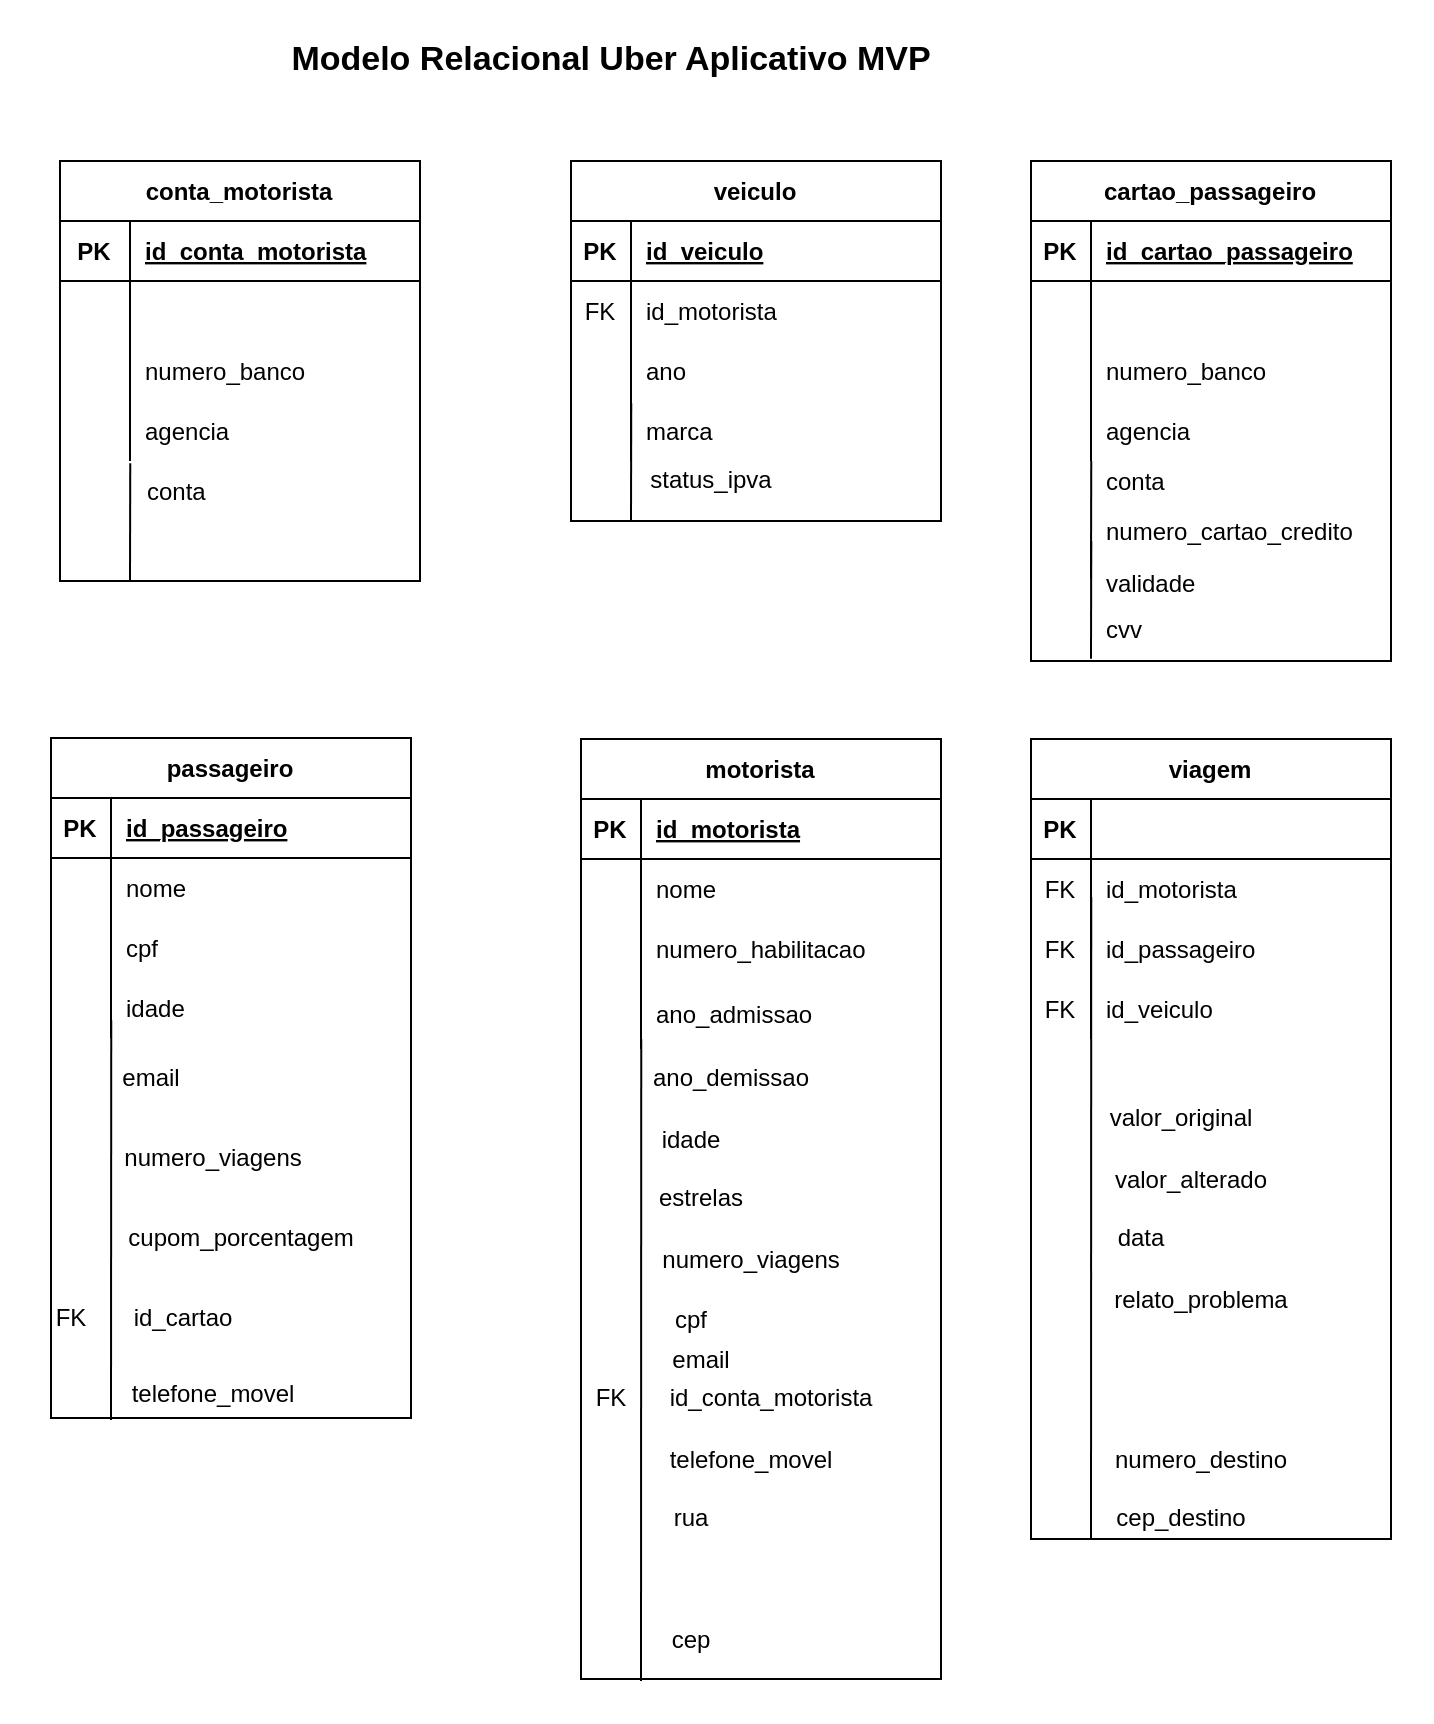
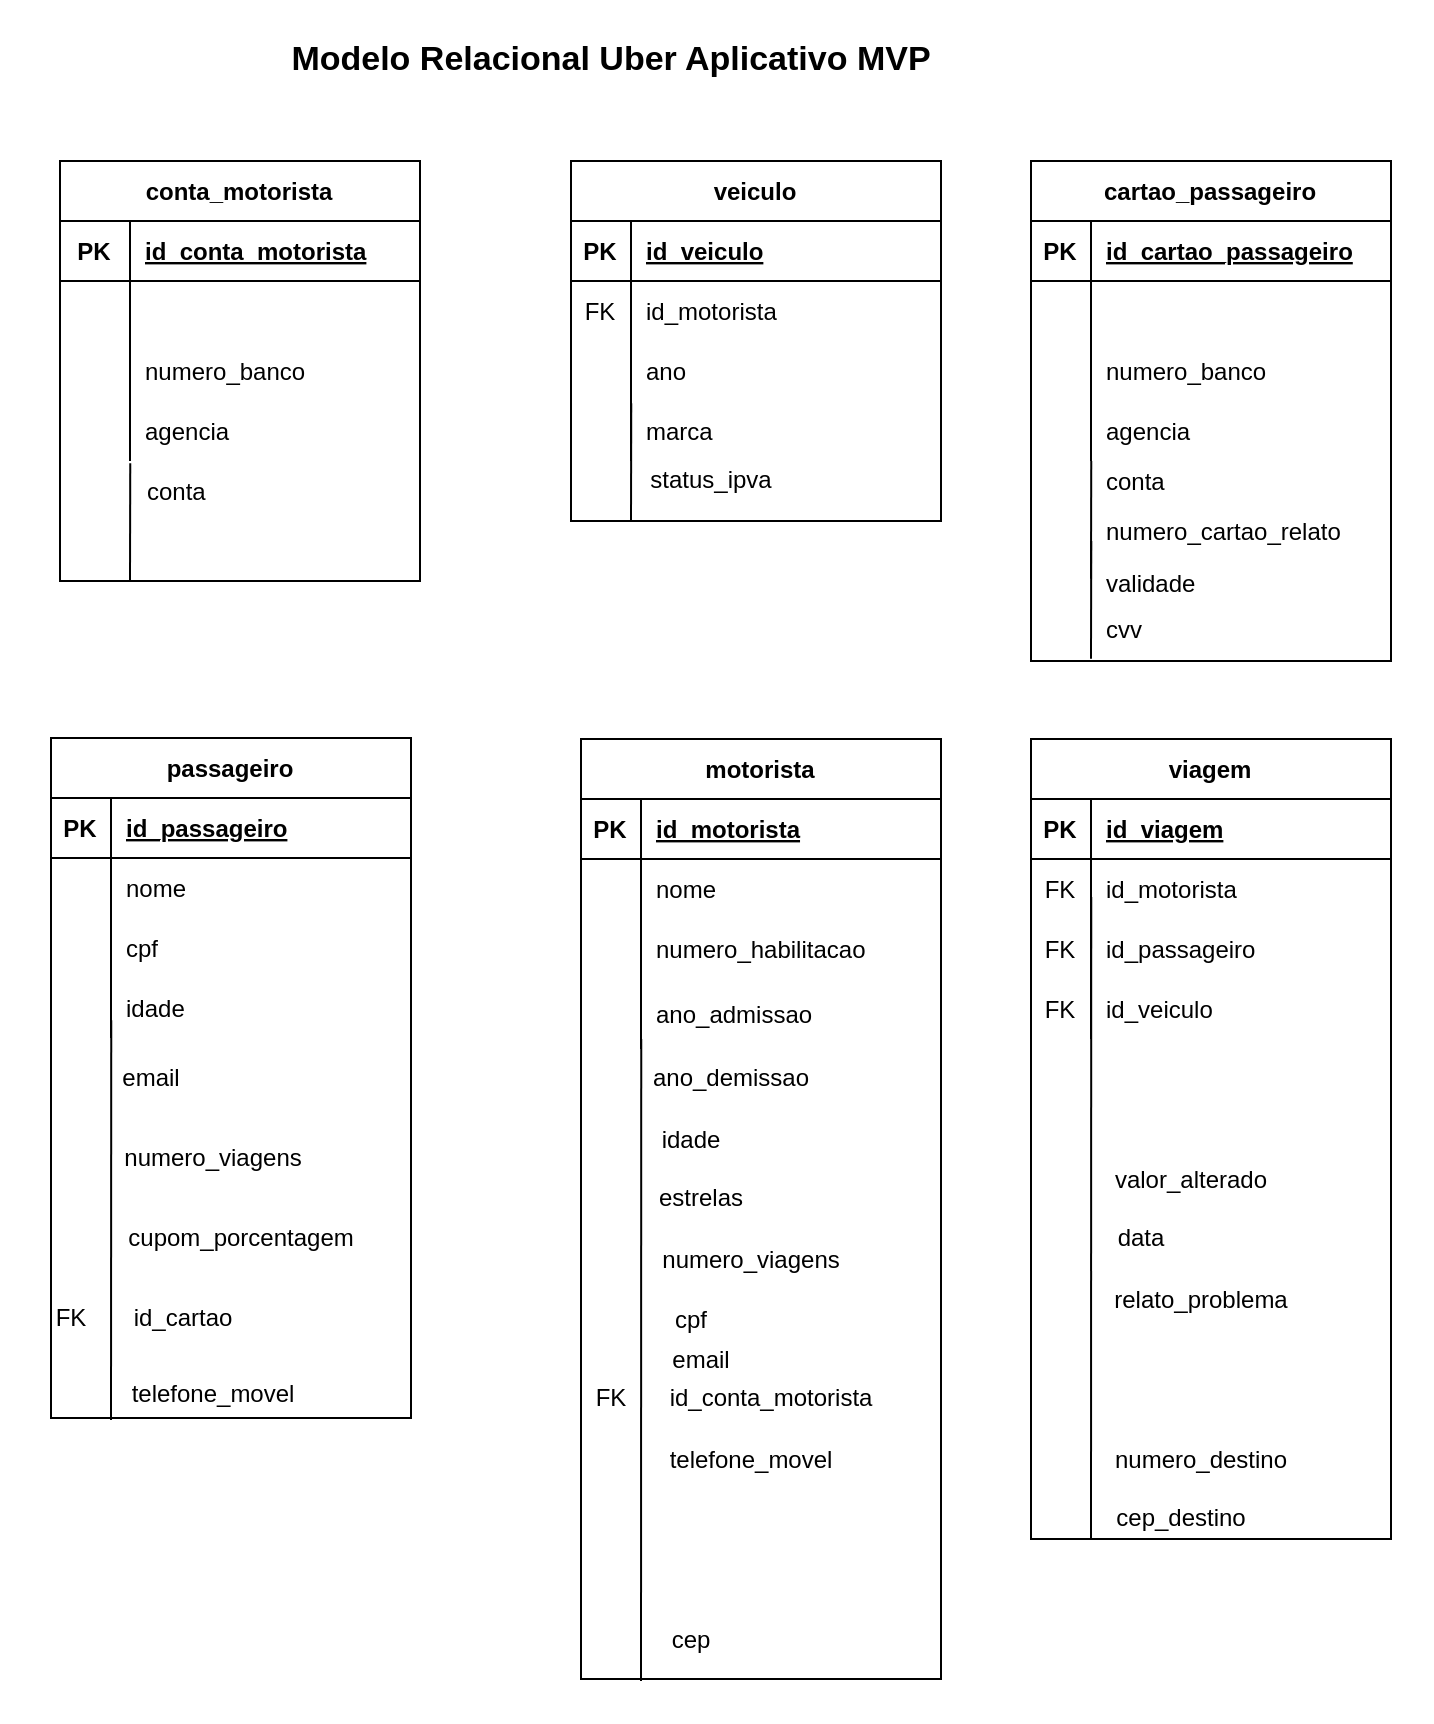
(1244, 532) -> (1237, 532)
none -> (1241, 829)
(1181, 1119) -> none
(691, 1519) -> none
